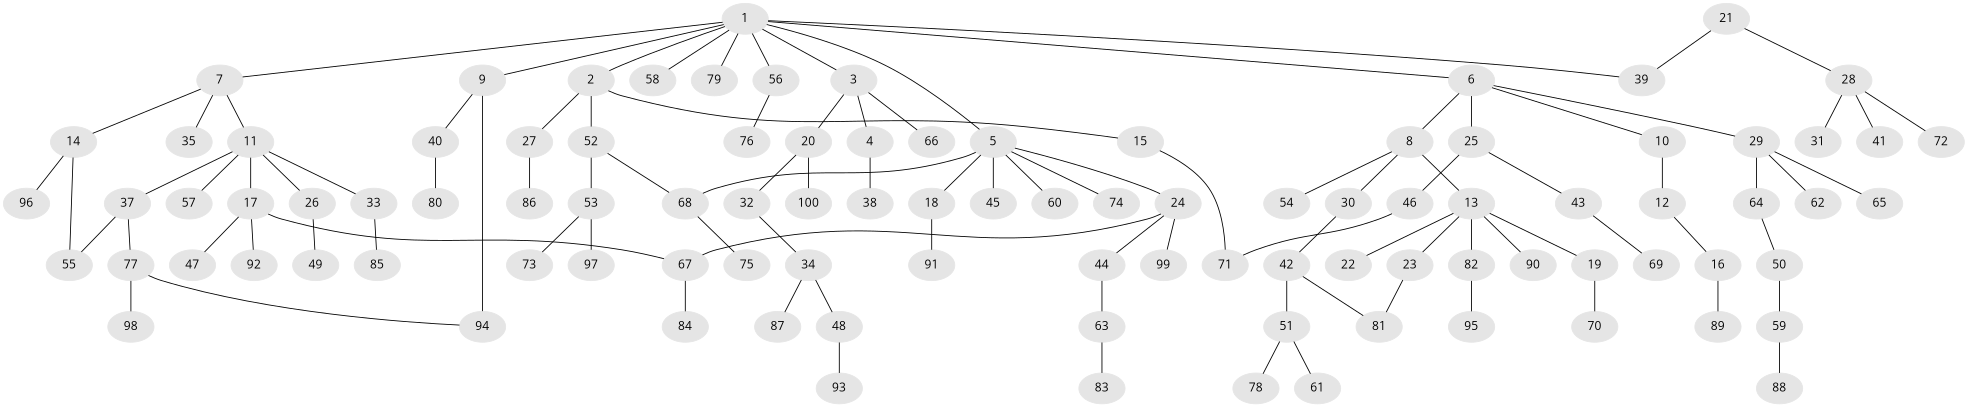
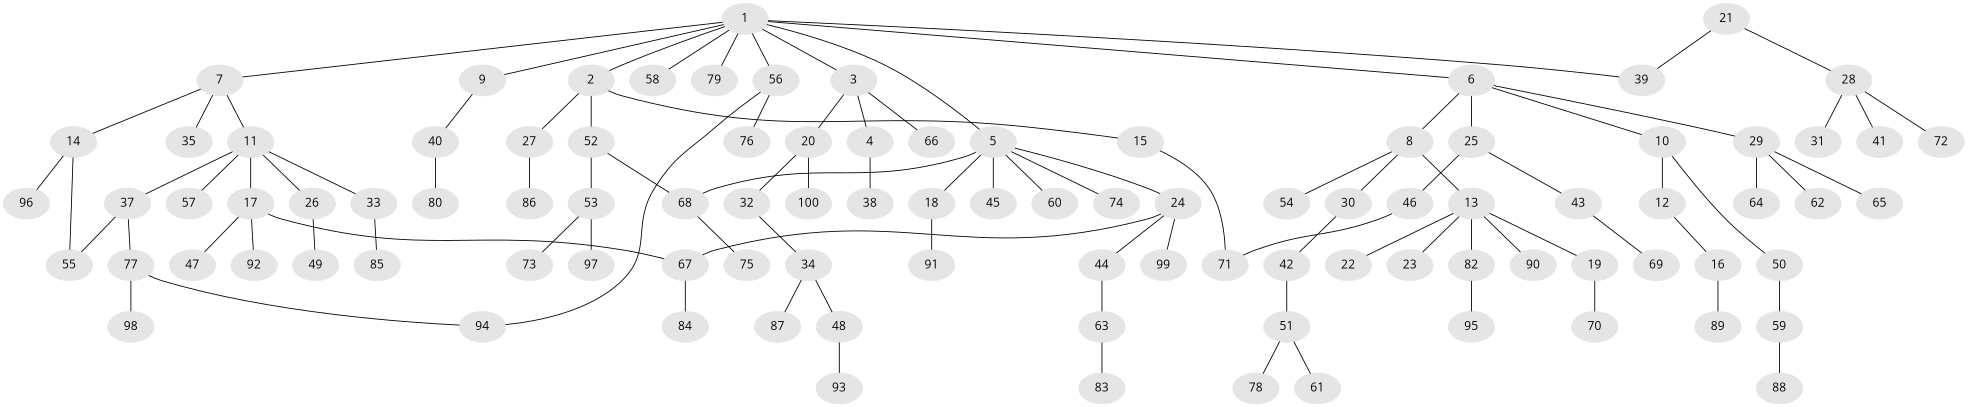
(483, 204) -> (642, 227)
(1768, 234) -> (1715, 208)
(1379, 327) -> none
